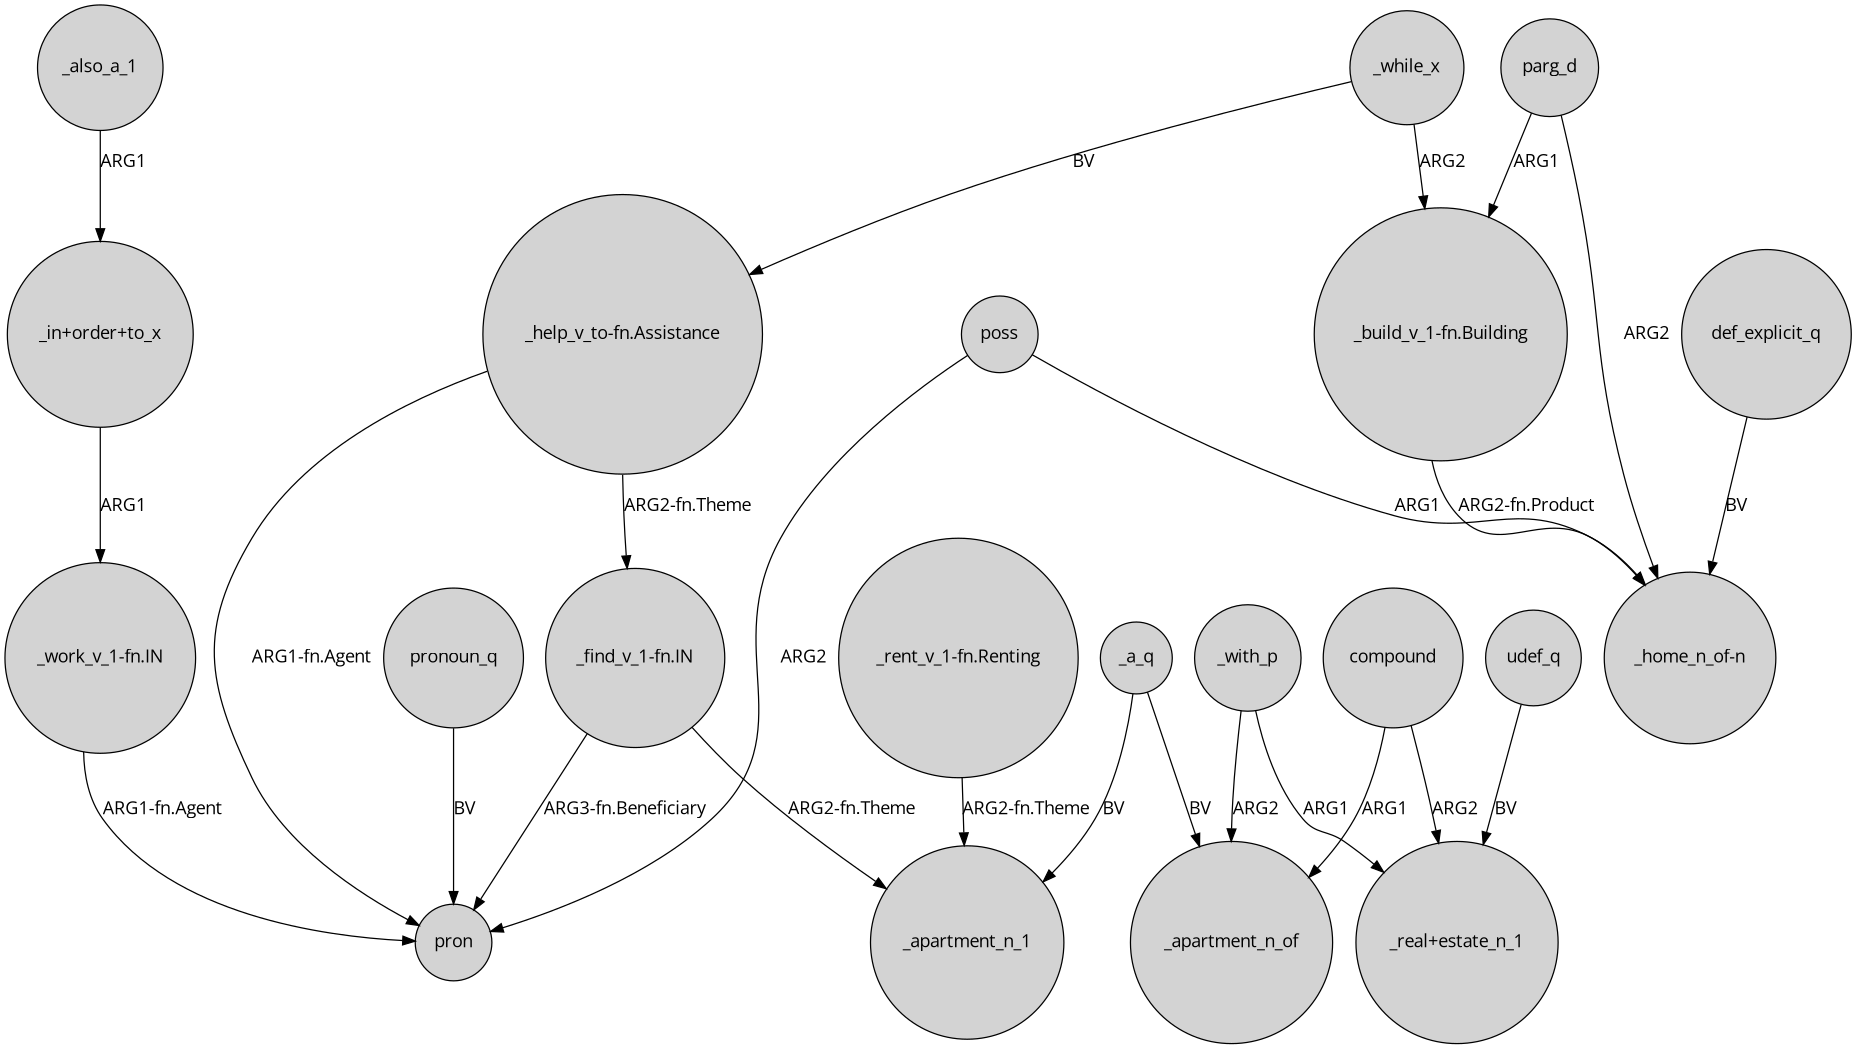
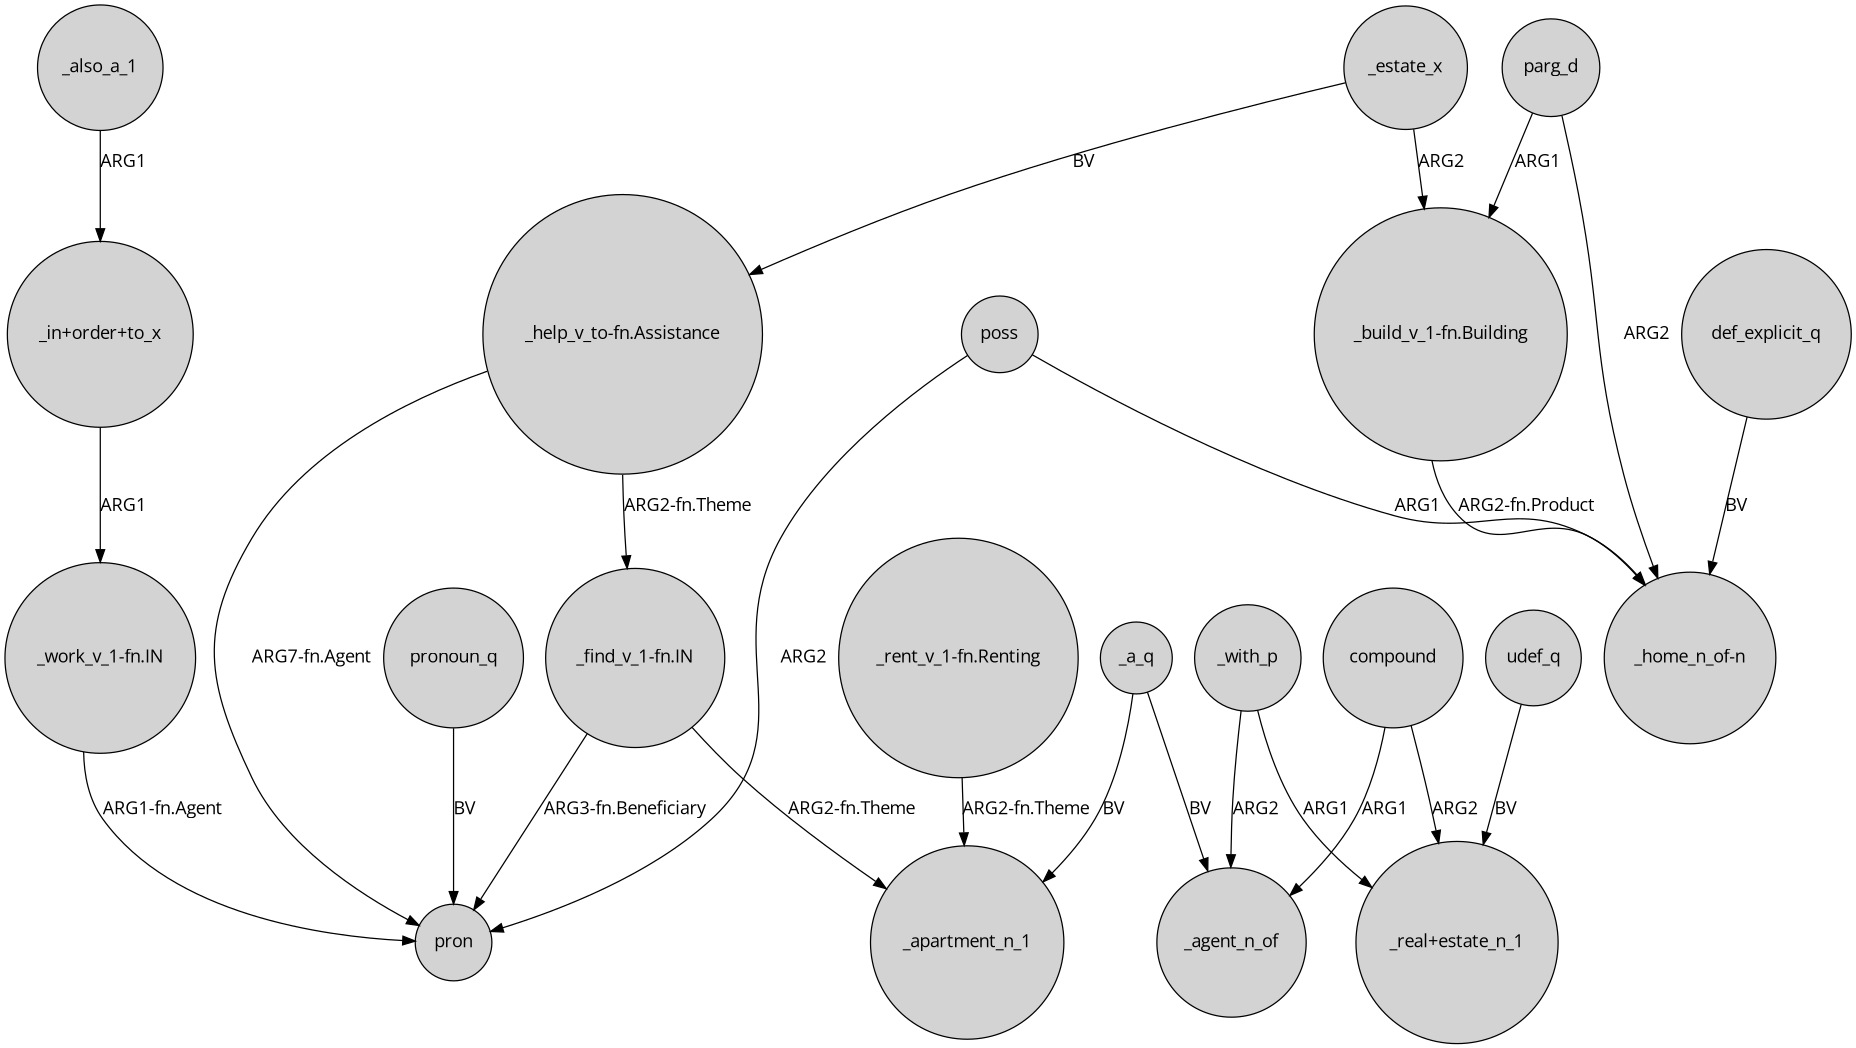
(1407, 68) -> (1406, 68)
(312, 658) -> (312, 658)
(1232, 943) -> (1232, 943)
